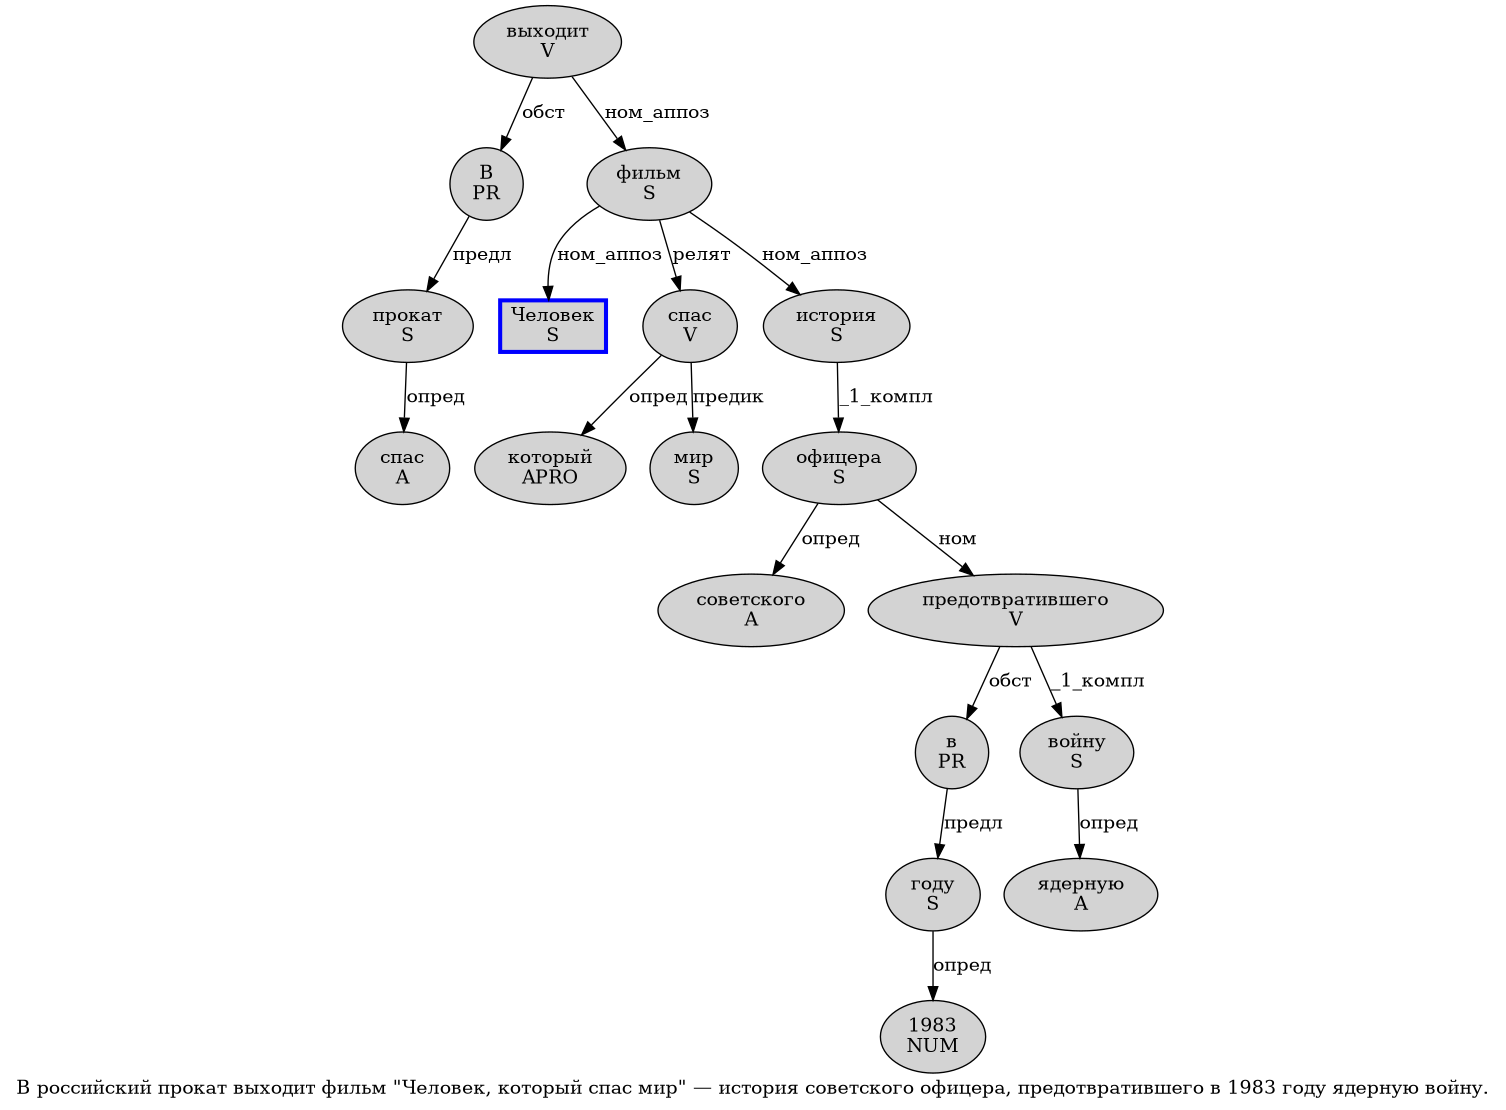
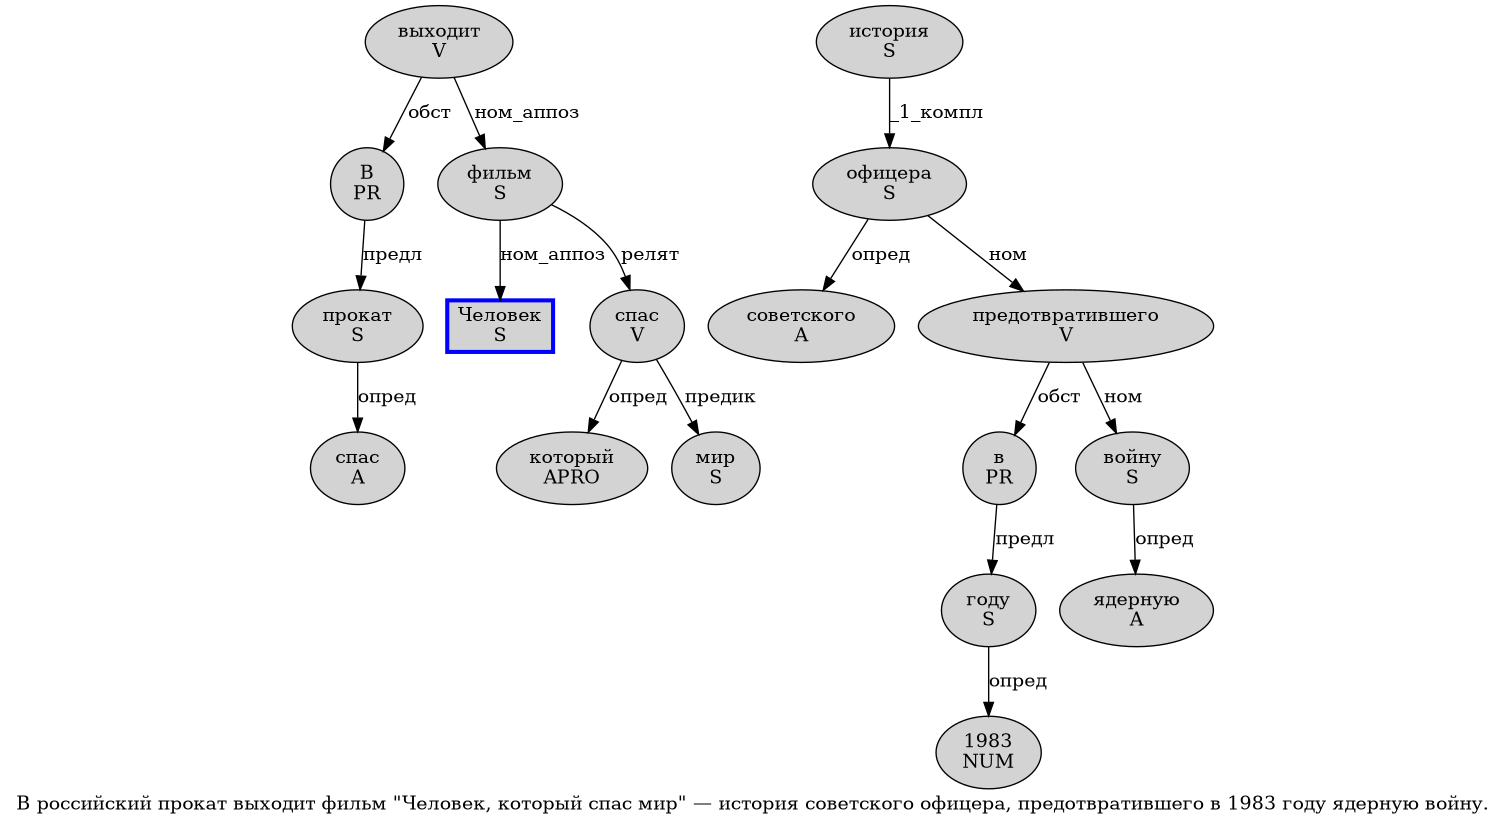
(740, 248) -> none
(1099, 681) -> (1124, 397)
